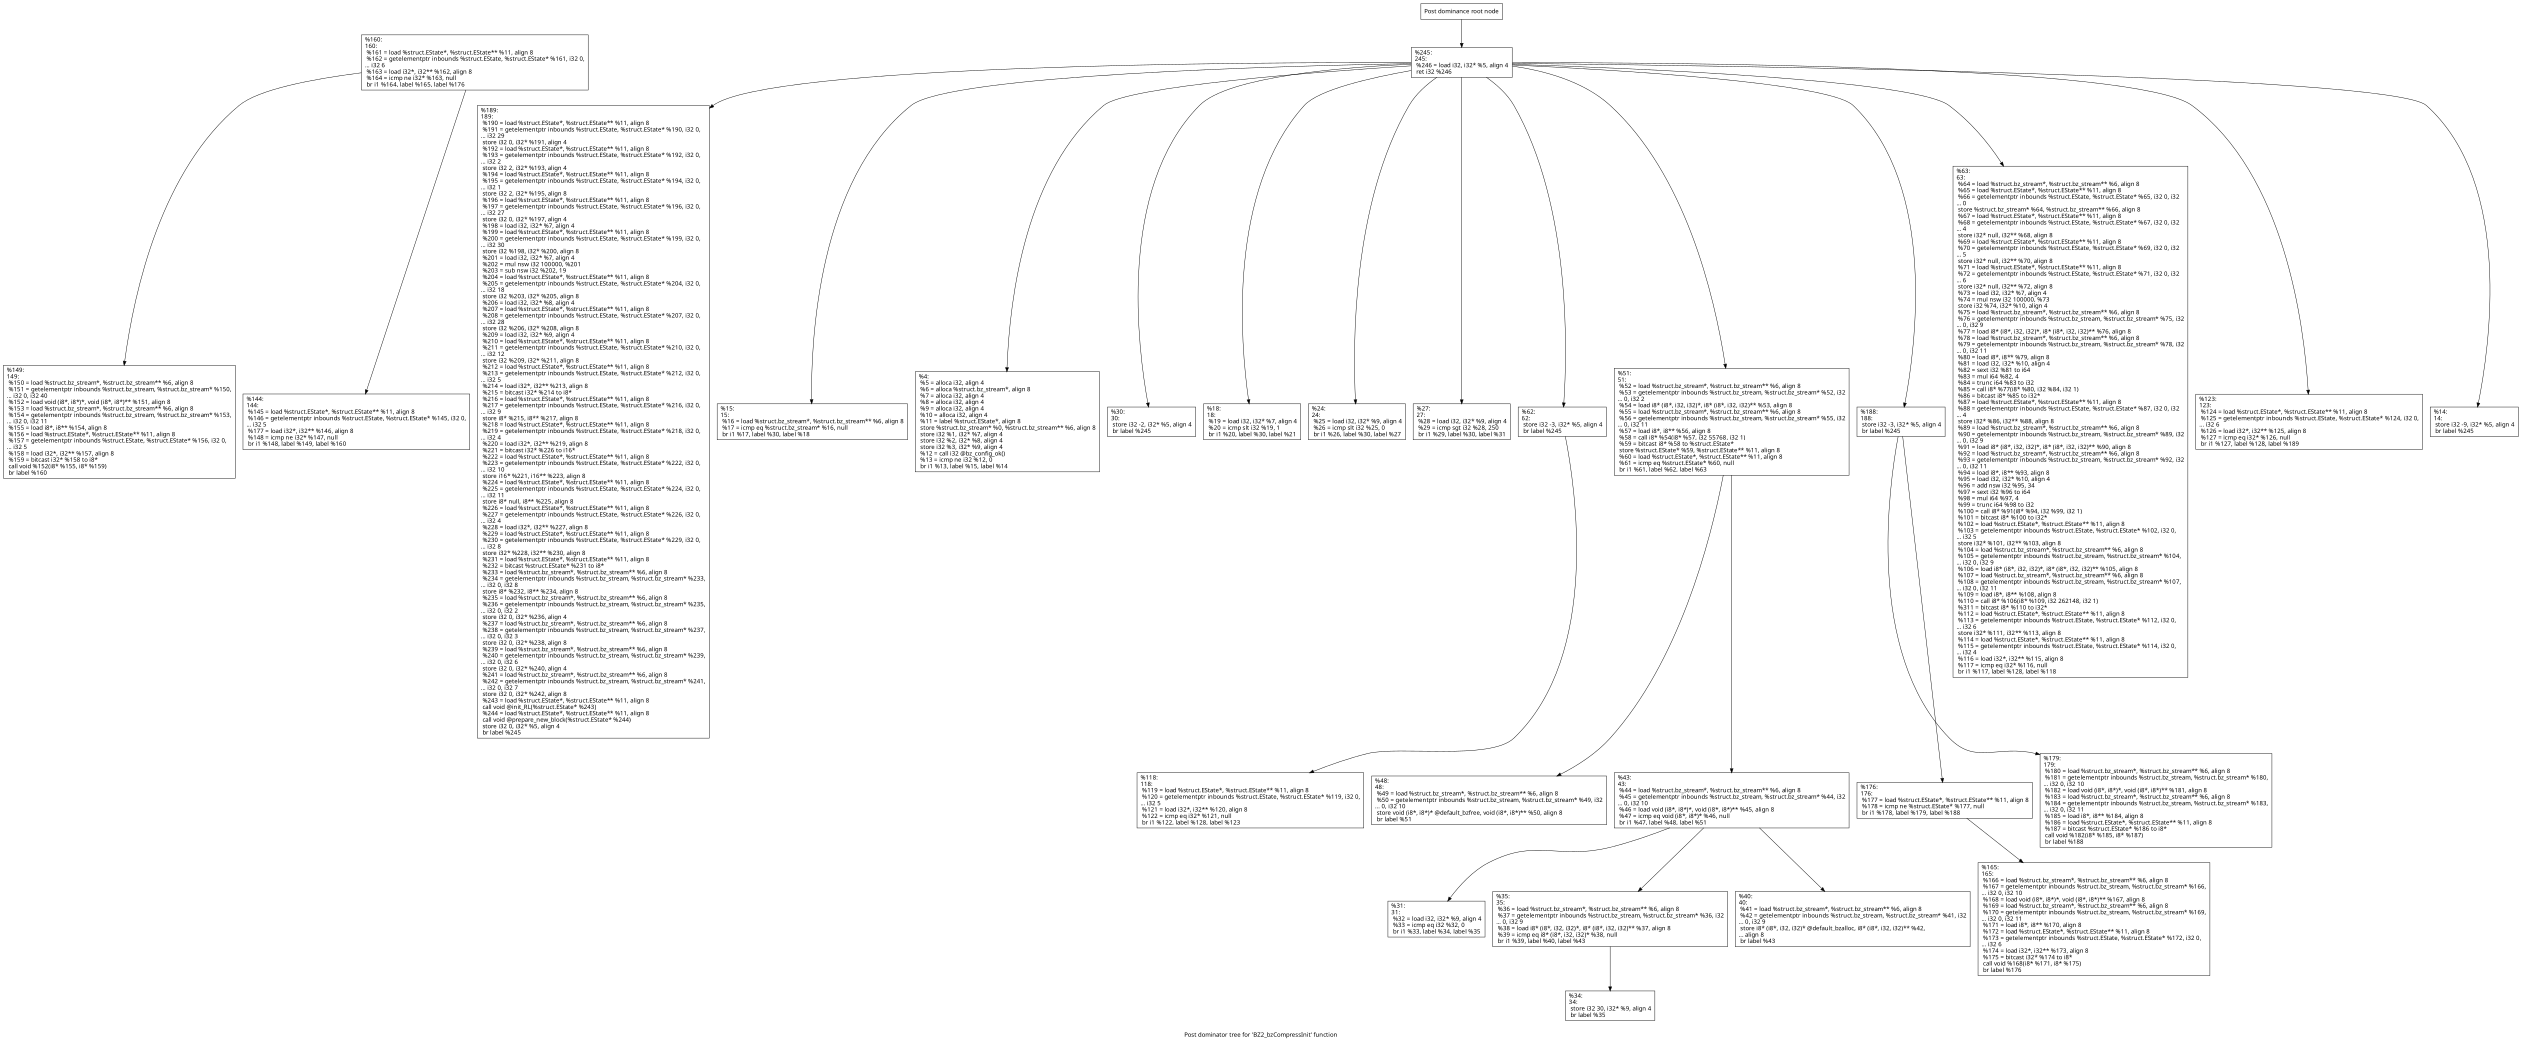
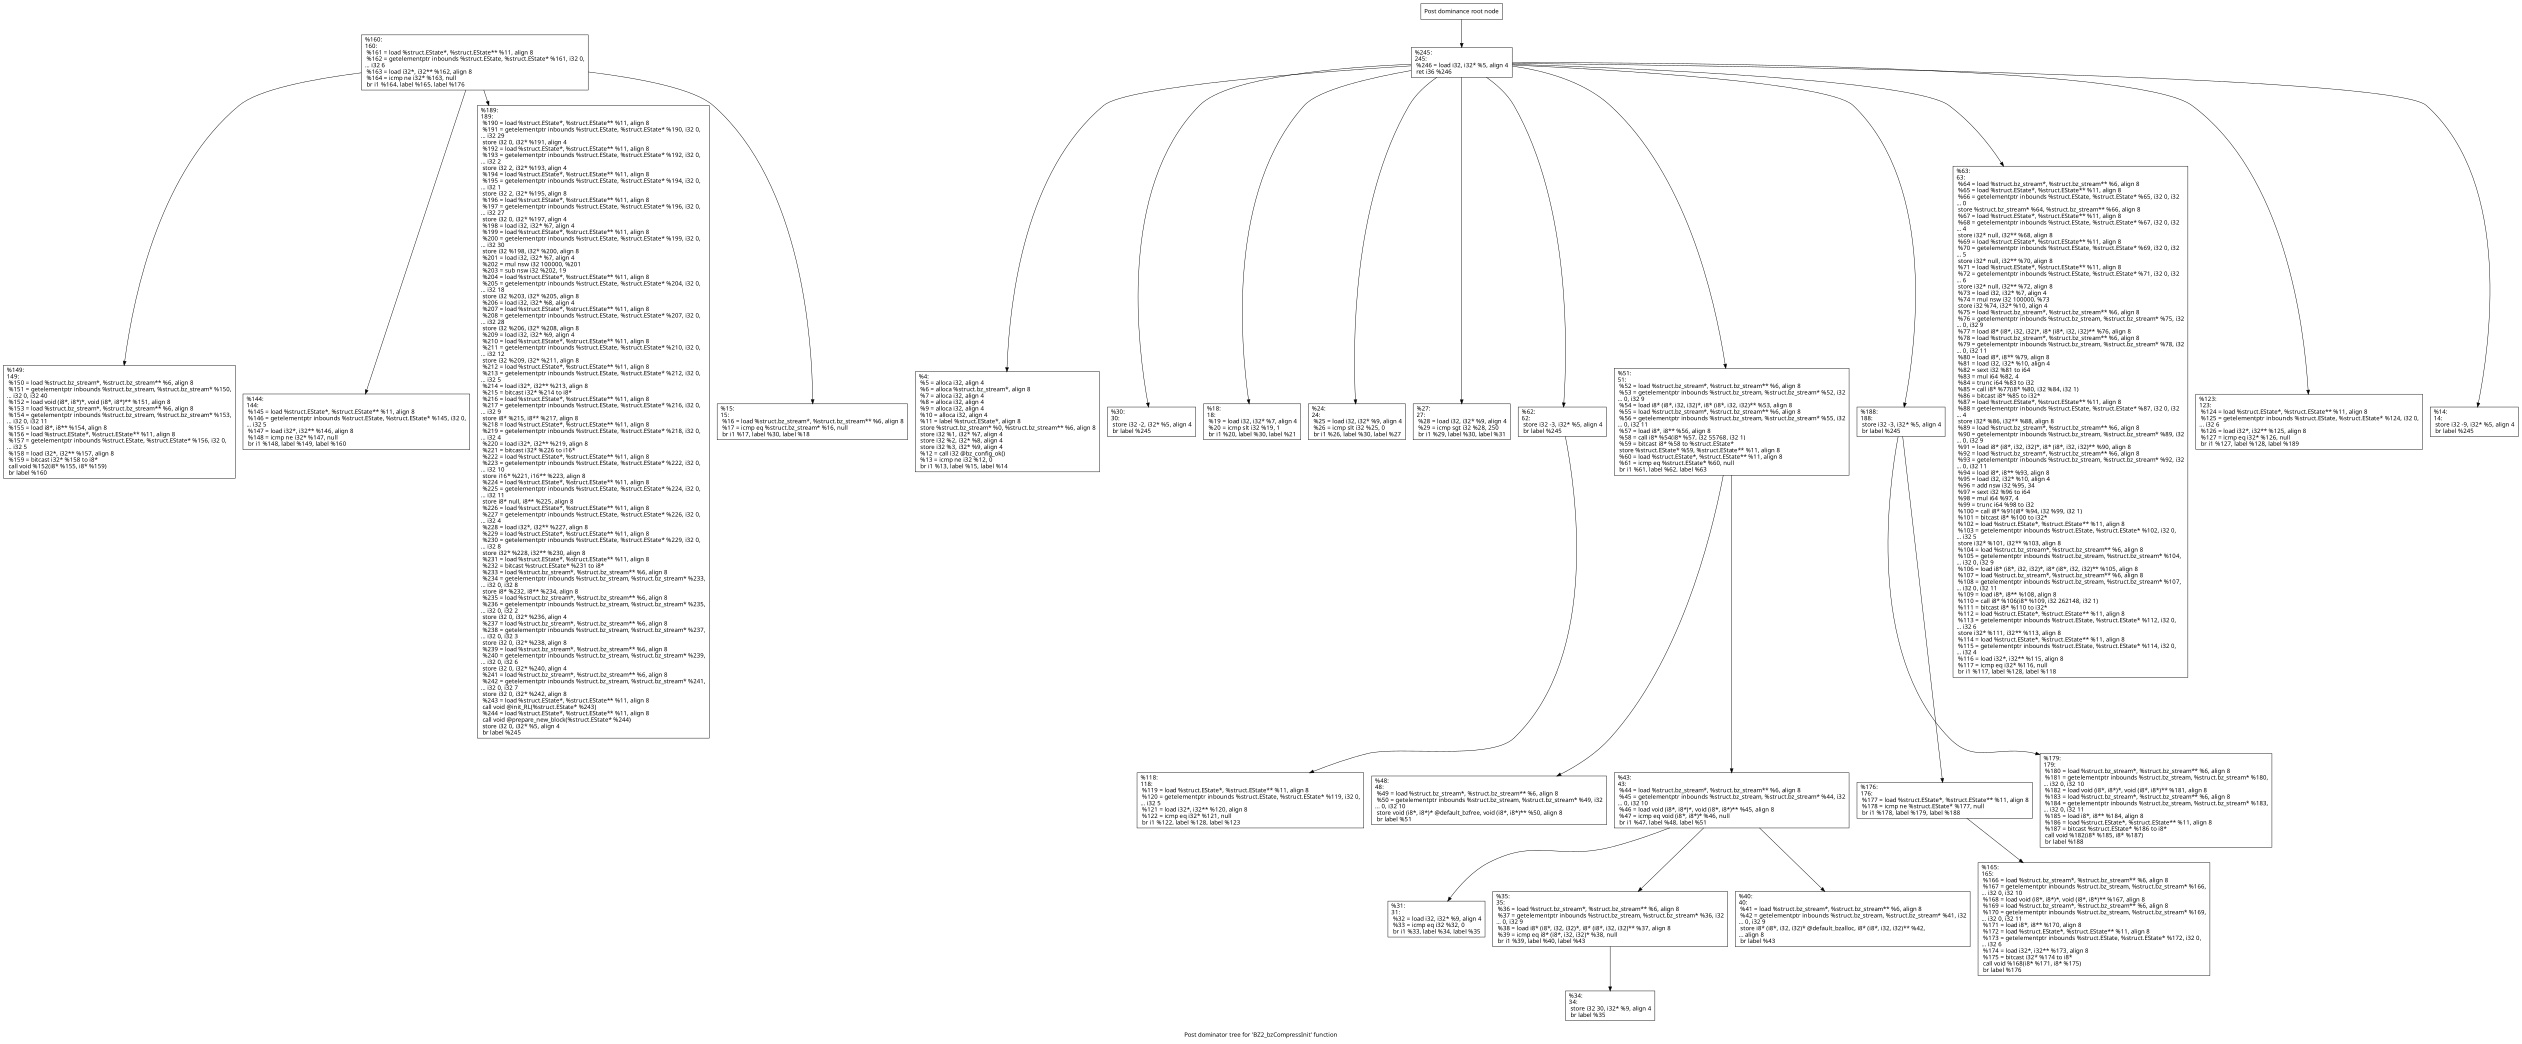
(1060, 67) -> (486, 96)
(1433, 72) -> (1433, 72)
(1000, 85) -> (768, 181)
(1631, 399) -> (1631, 399)
(300, 431) -> (300, 431)
(2002, 608) -> (2002, 608)
